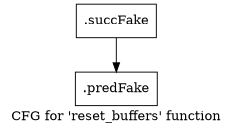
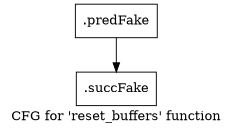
(116, 50) -> (116, 50)
